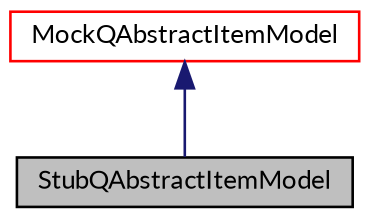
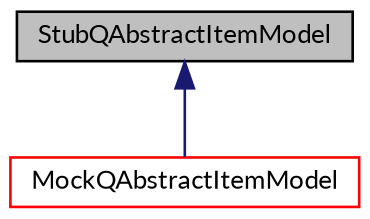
(185, 123) -> (185, 123)
